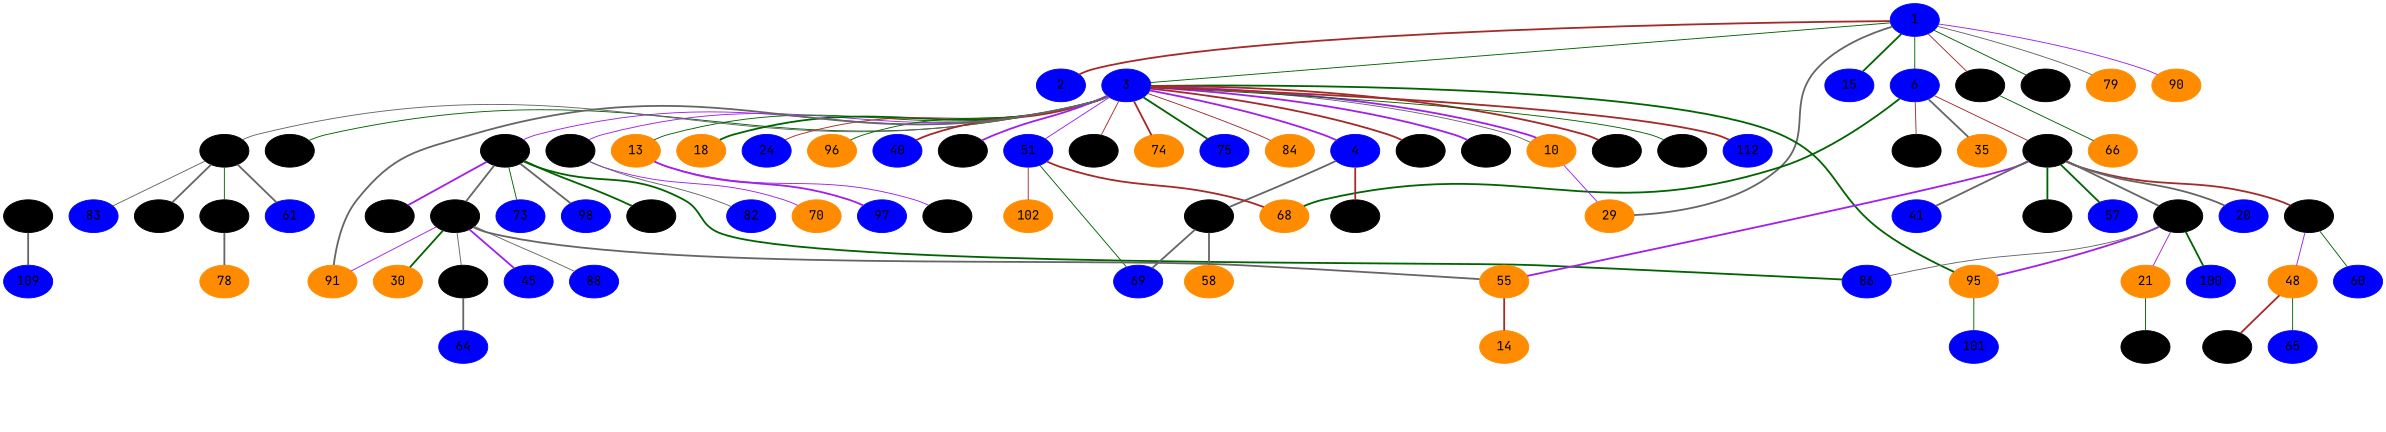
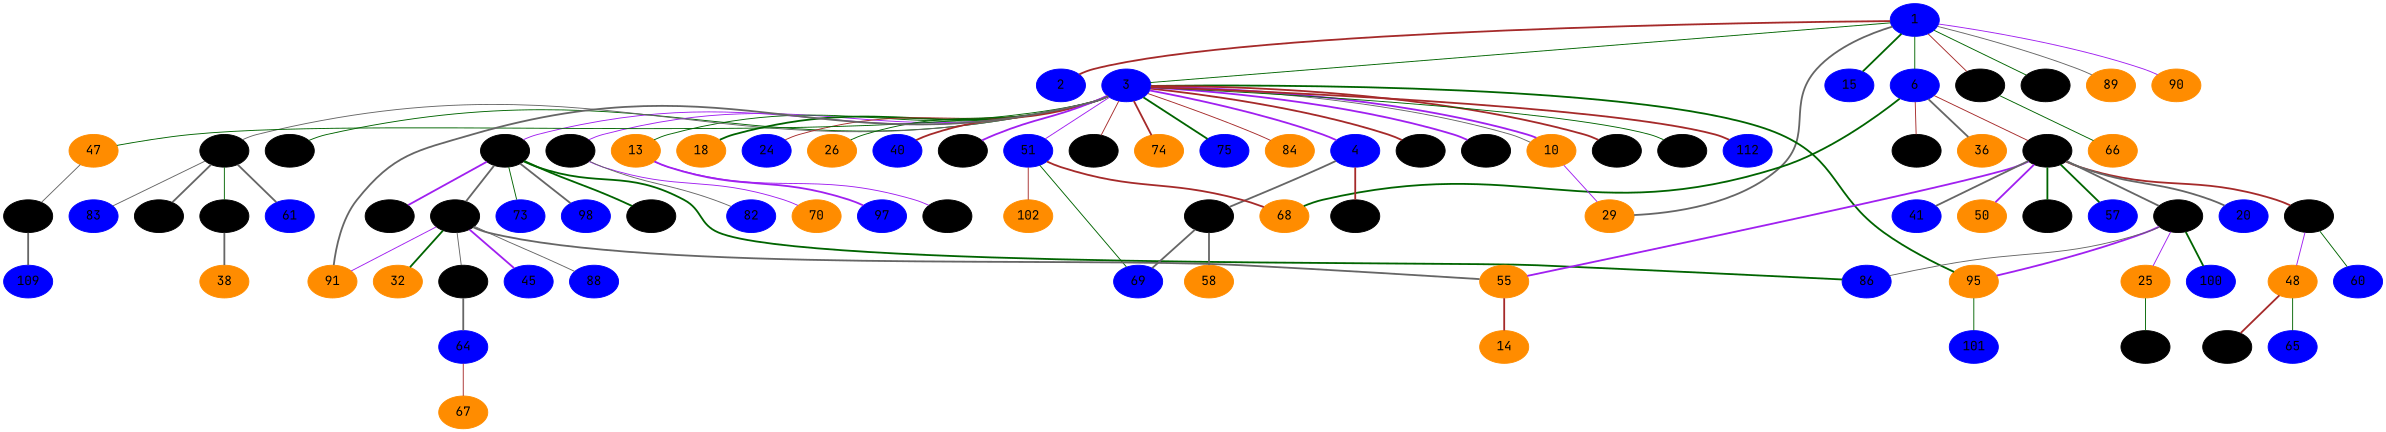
(2111, 85) -> (2111, 85)
none -> (94, 151)
(832, 151) -> (832, 151)
(1982, 151) -> (1982, 151)
none -> (1982, 216)
(224, 282) -> (224, 282)
(398, 282) -> (398, 282)
(2145, 282) -> (2145, 282)
none -> (463, 412)
